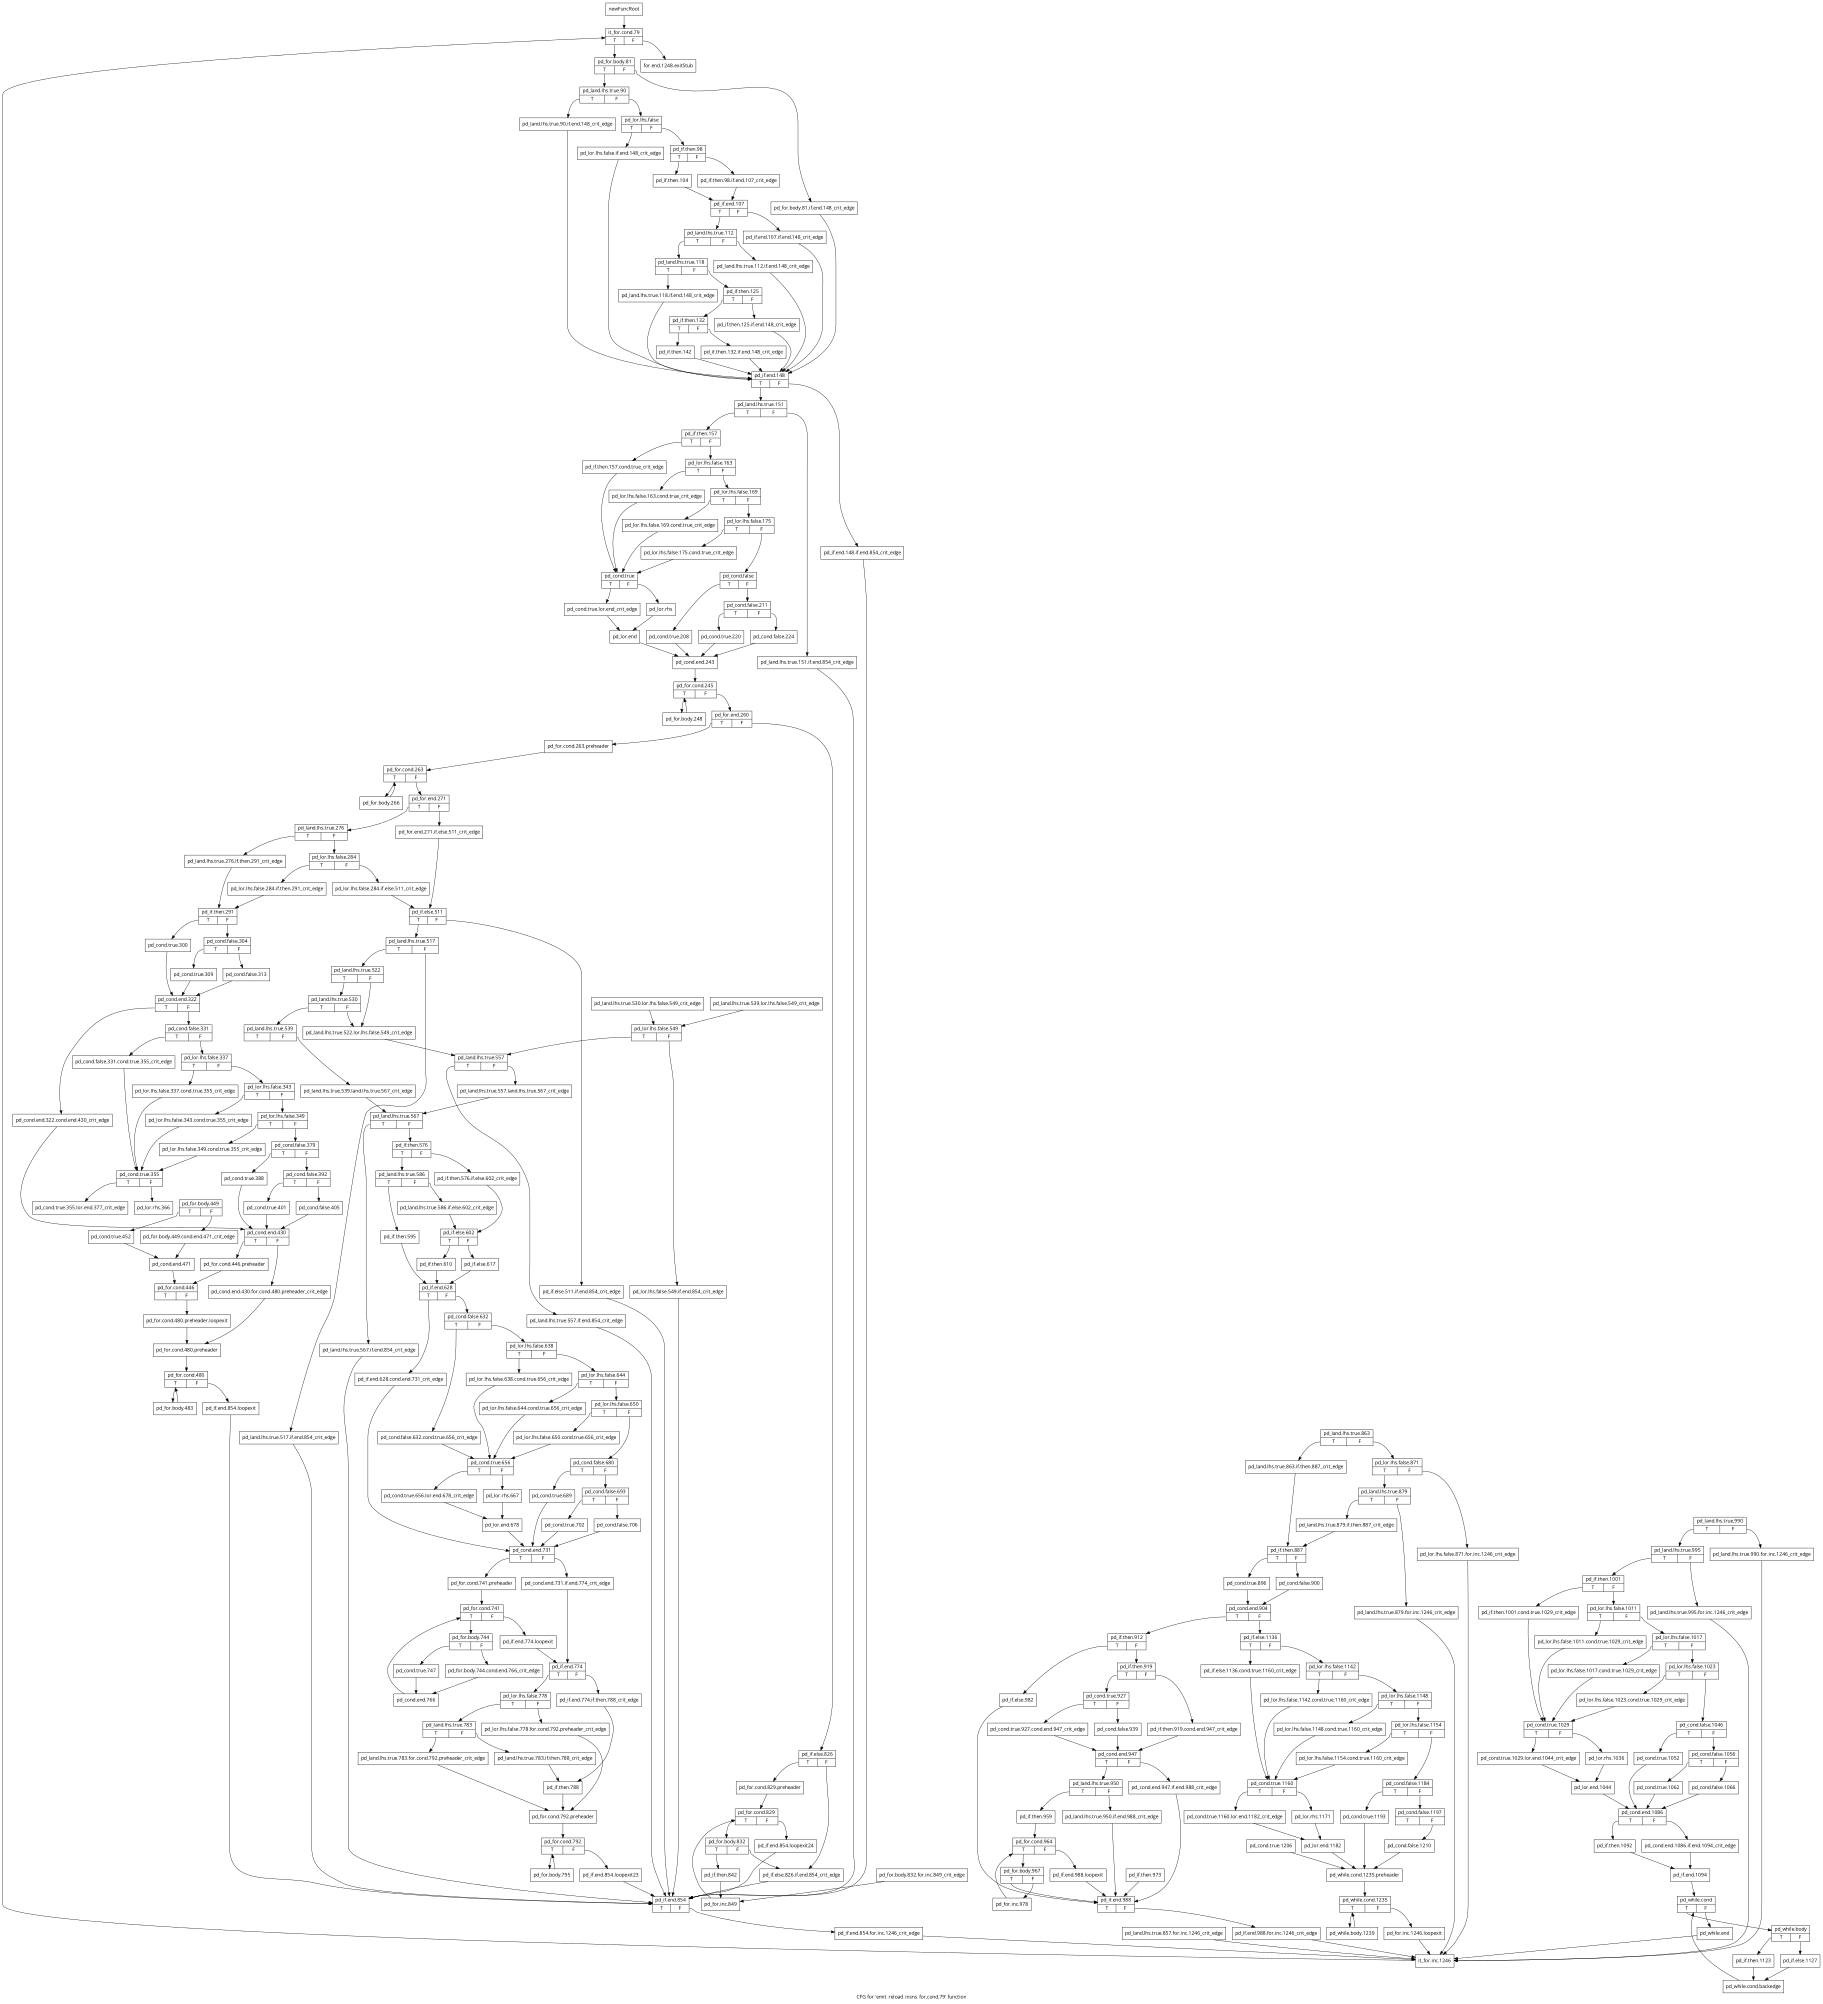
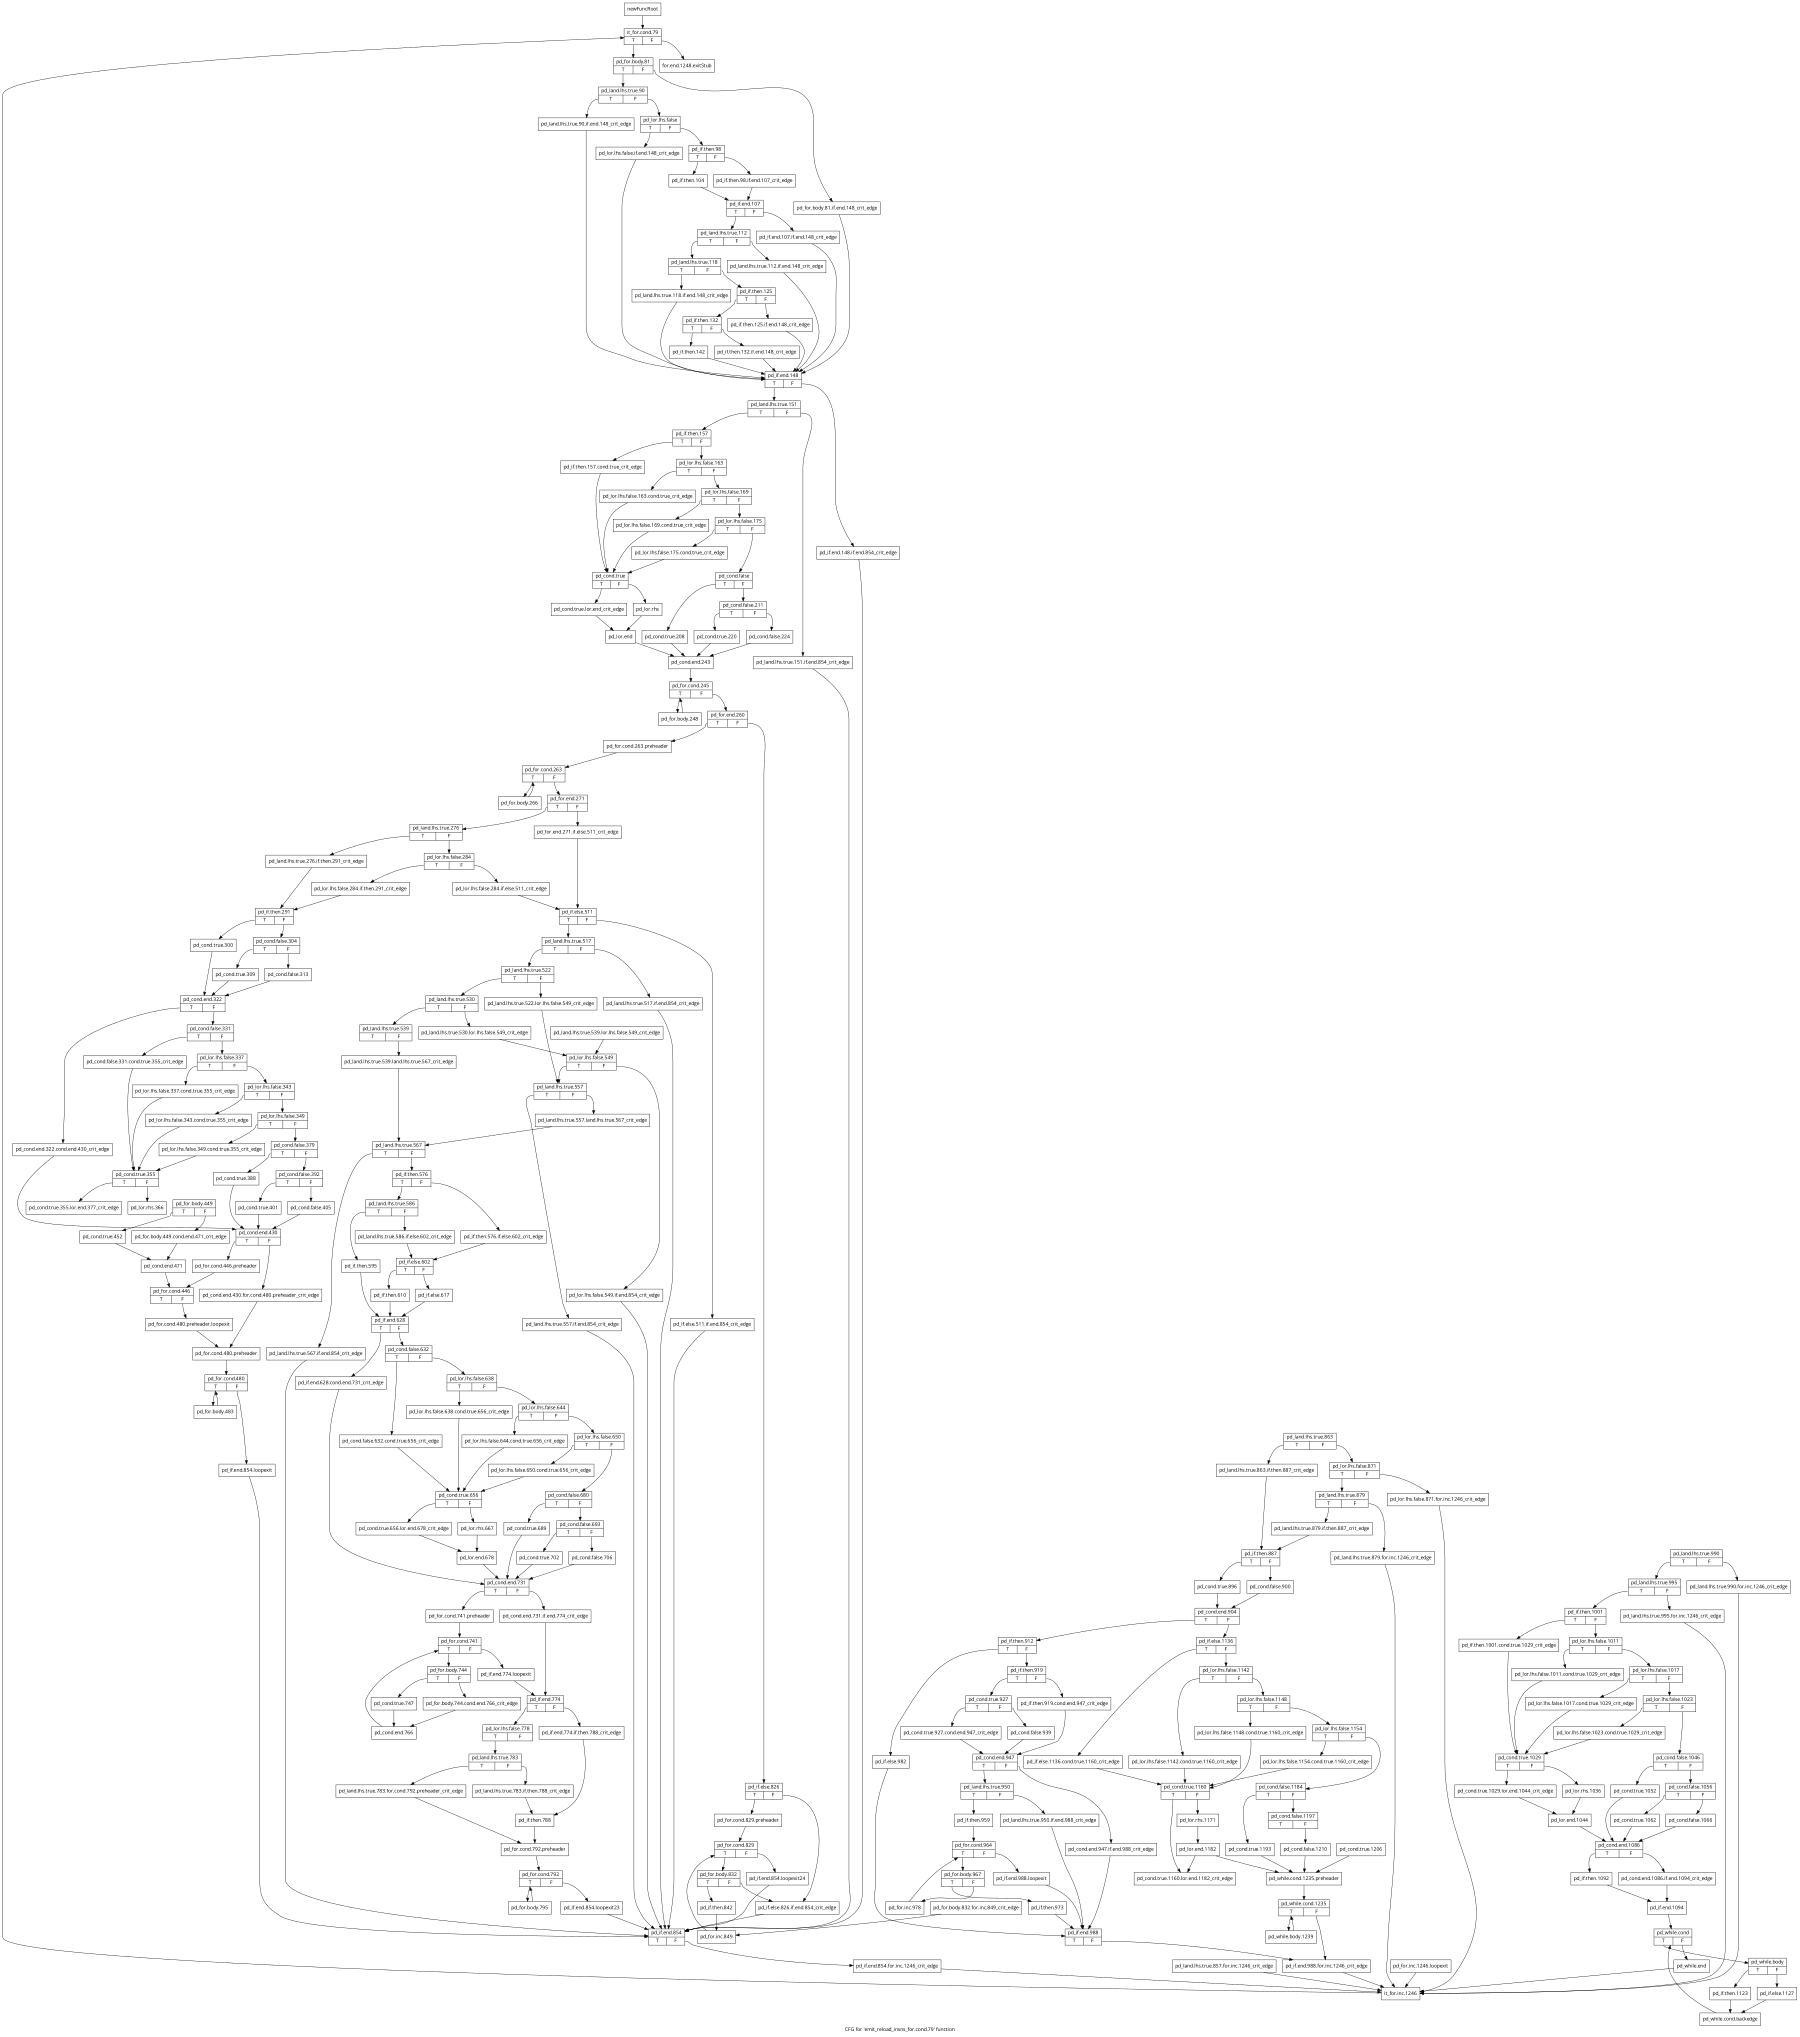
(349, 1018) -> (466, 1018)
(545, 1729) -> none
(1277, 1831) -> (1192, 1862)
(1051, 1896) -> (988, 1898)
(1403, 1914) -> (1321, 1936)
